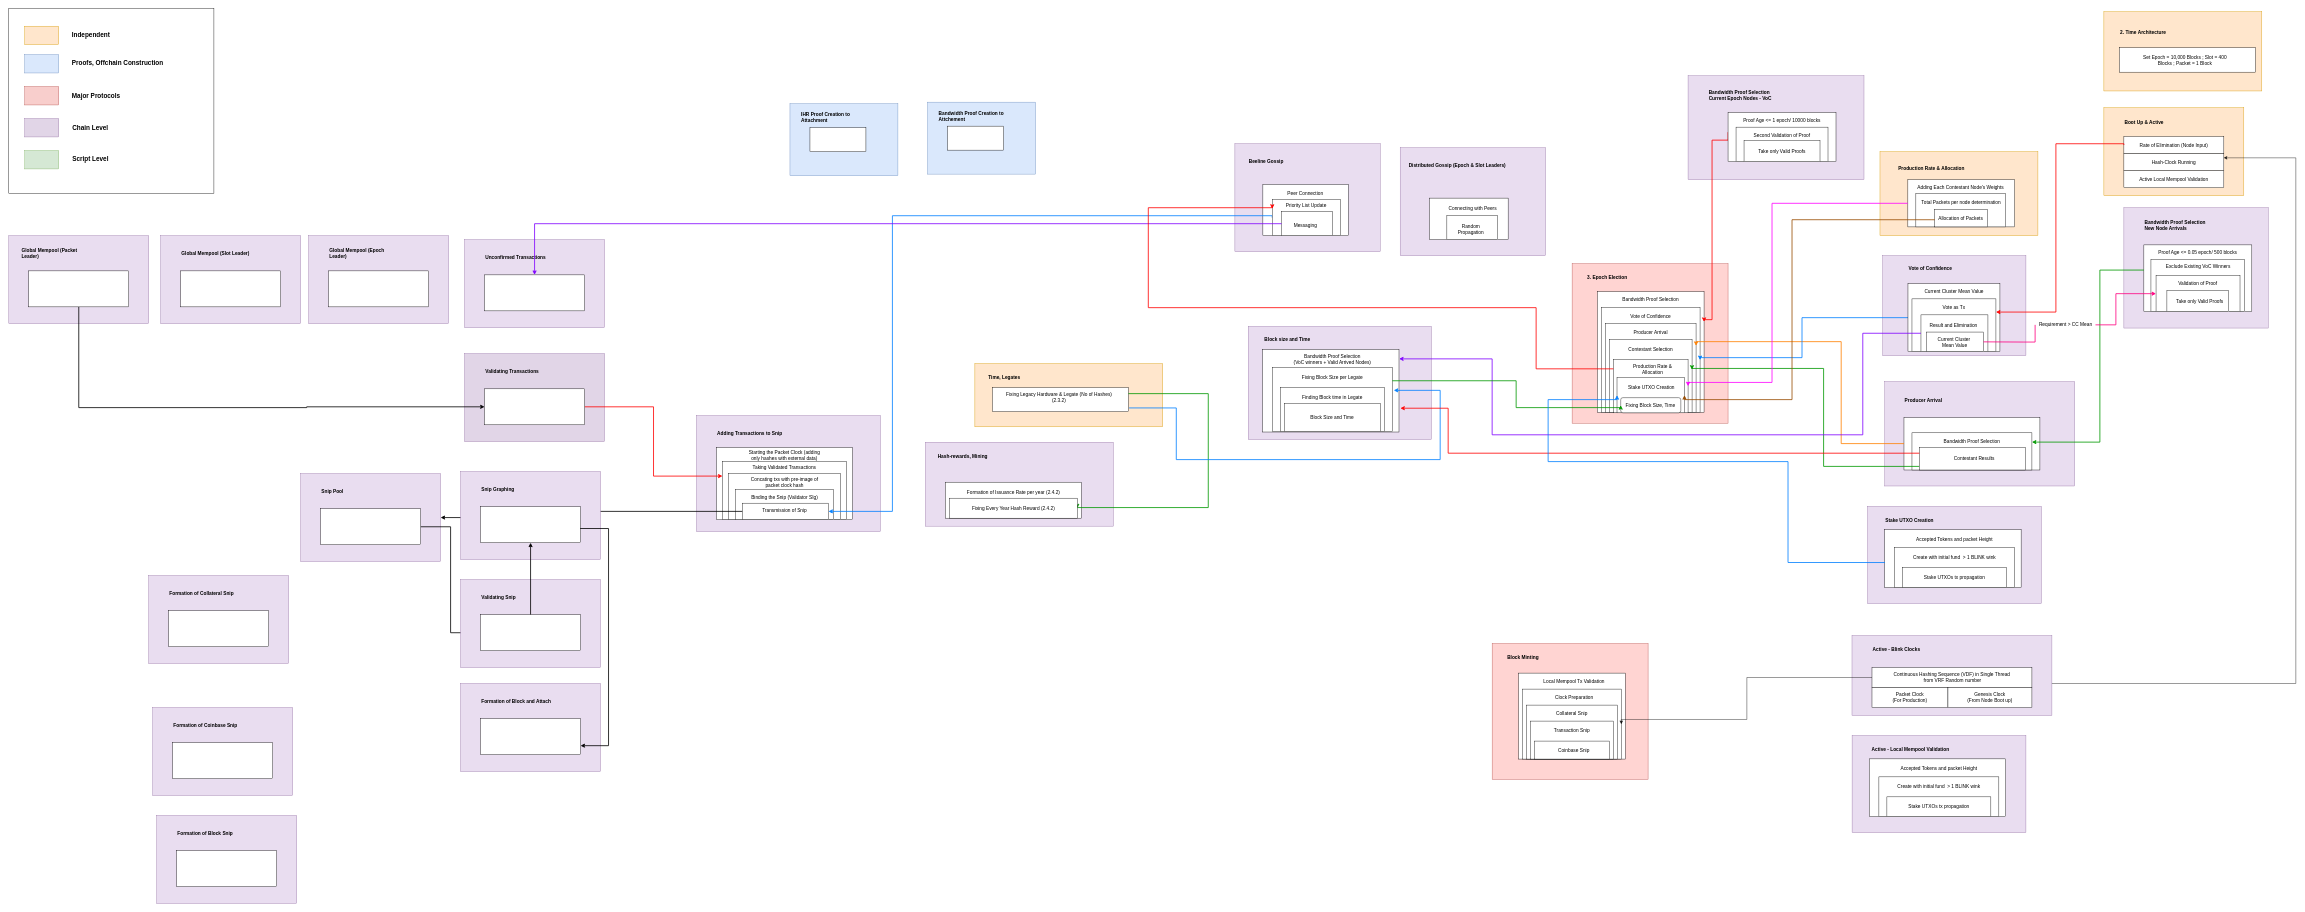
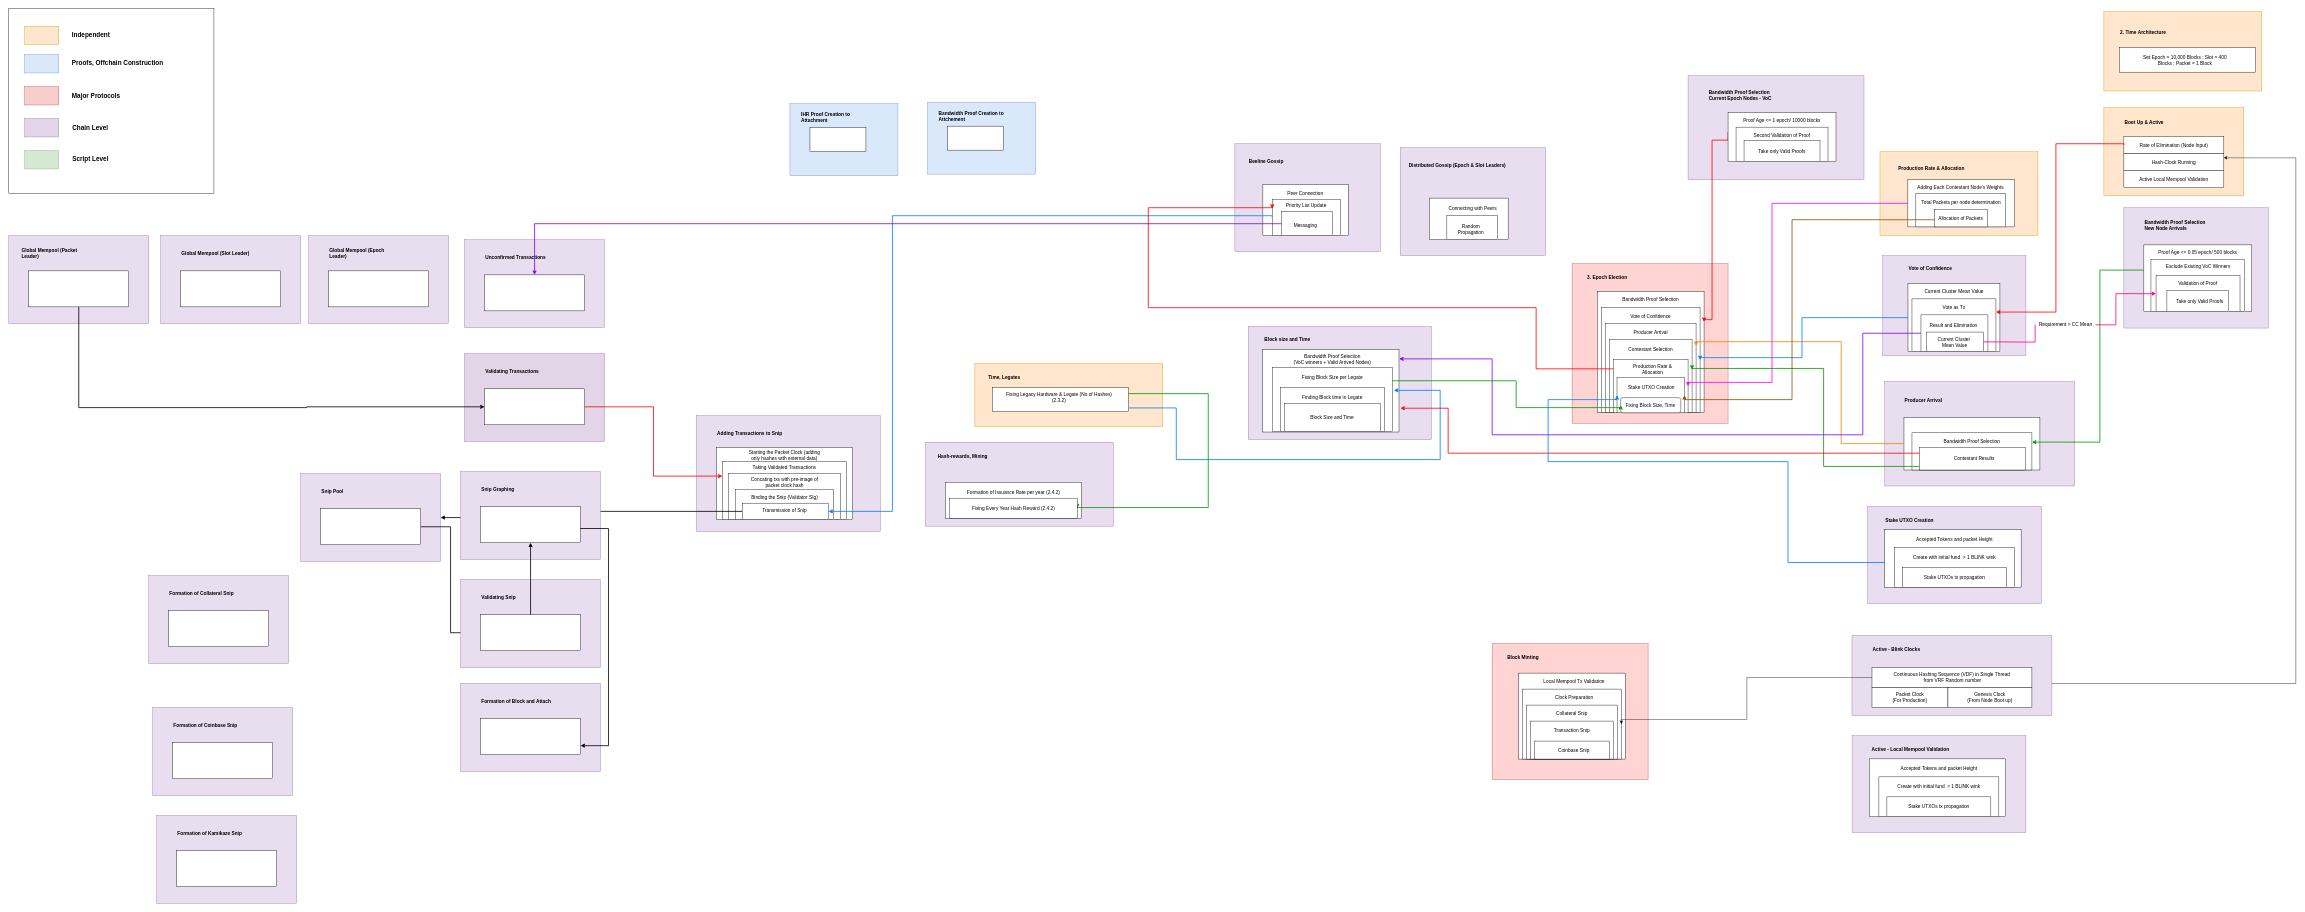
(204, 834) -> (208, 834)
